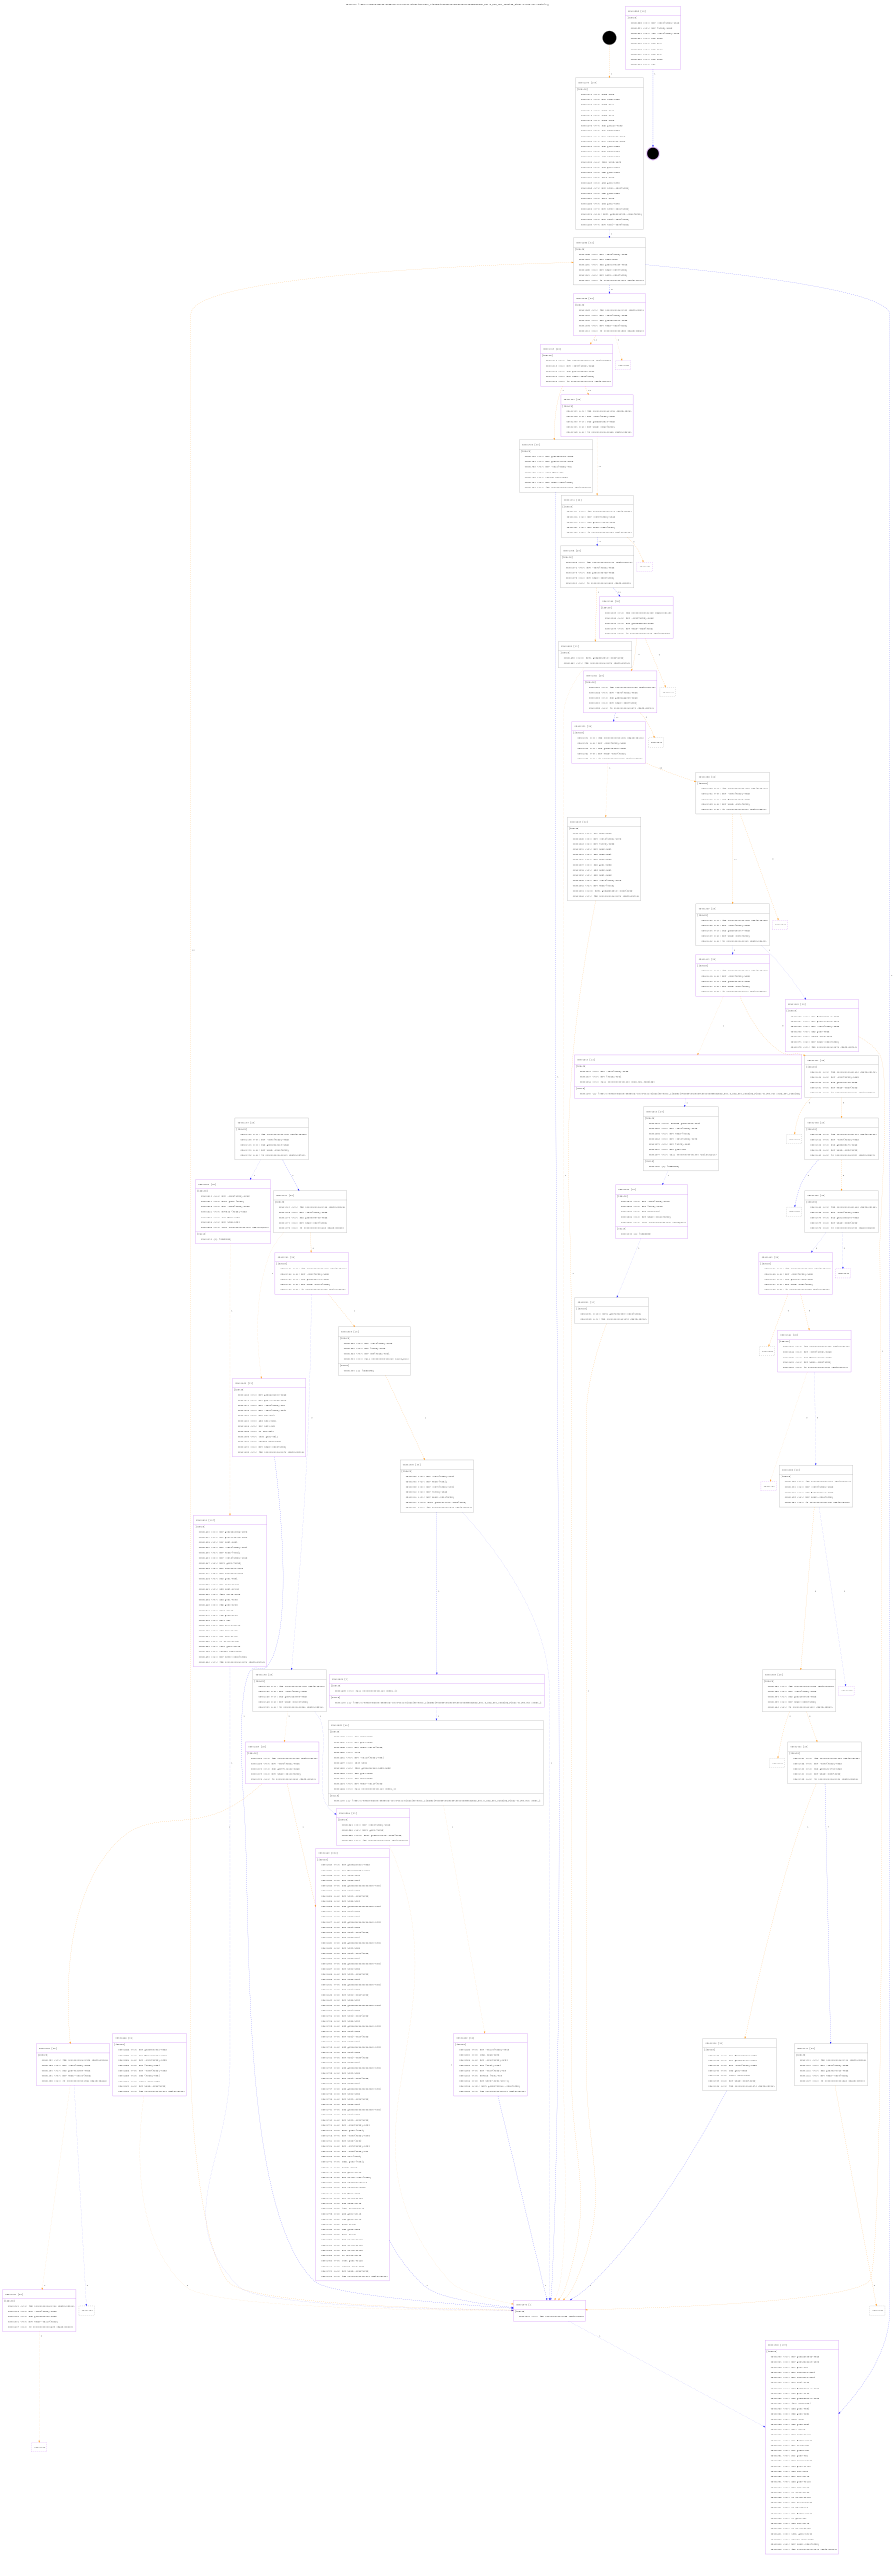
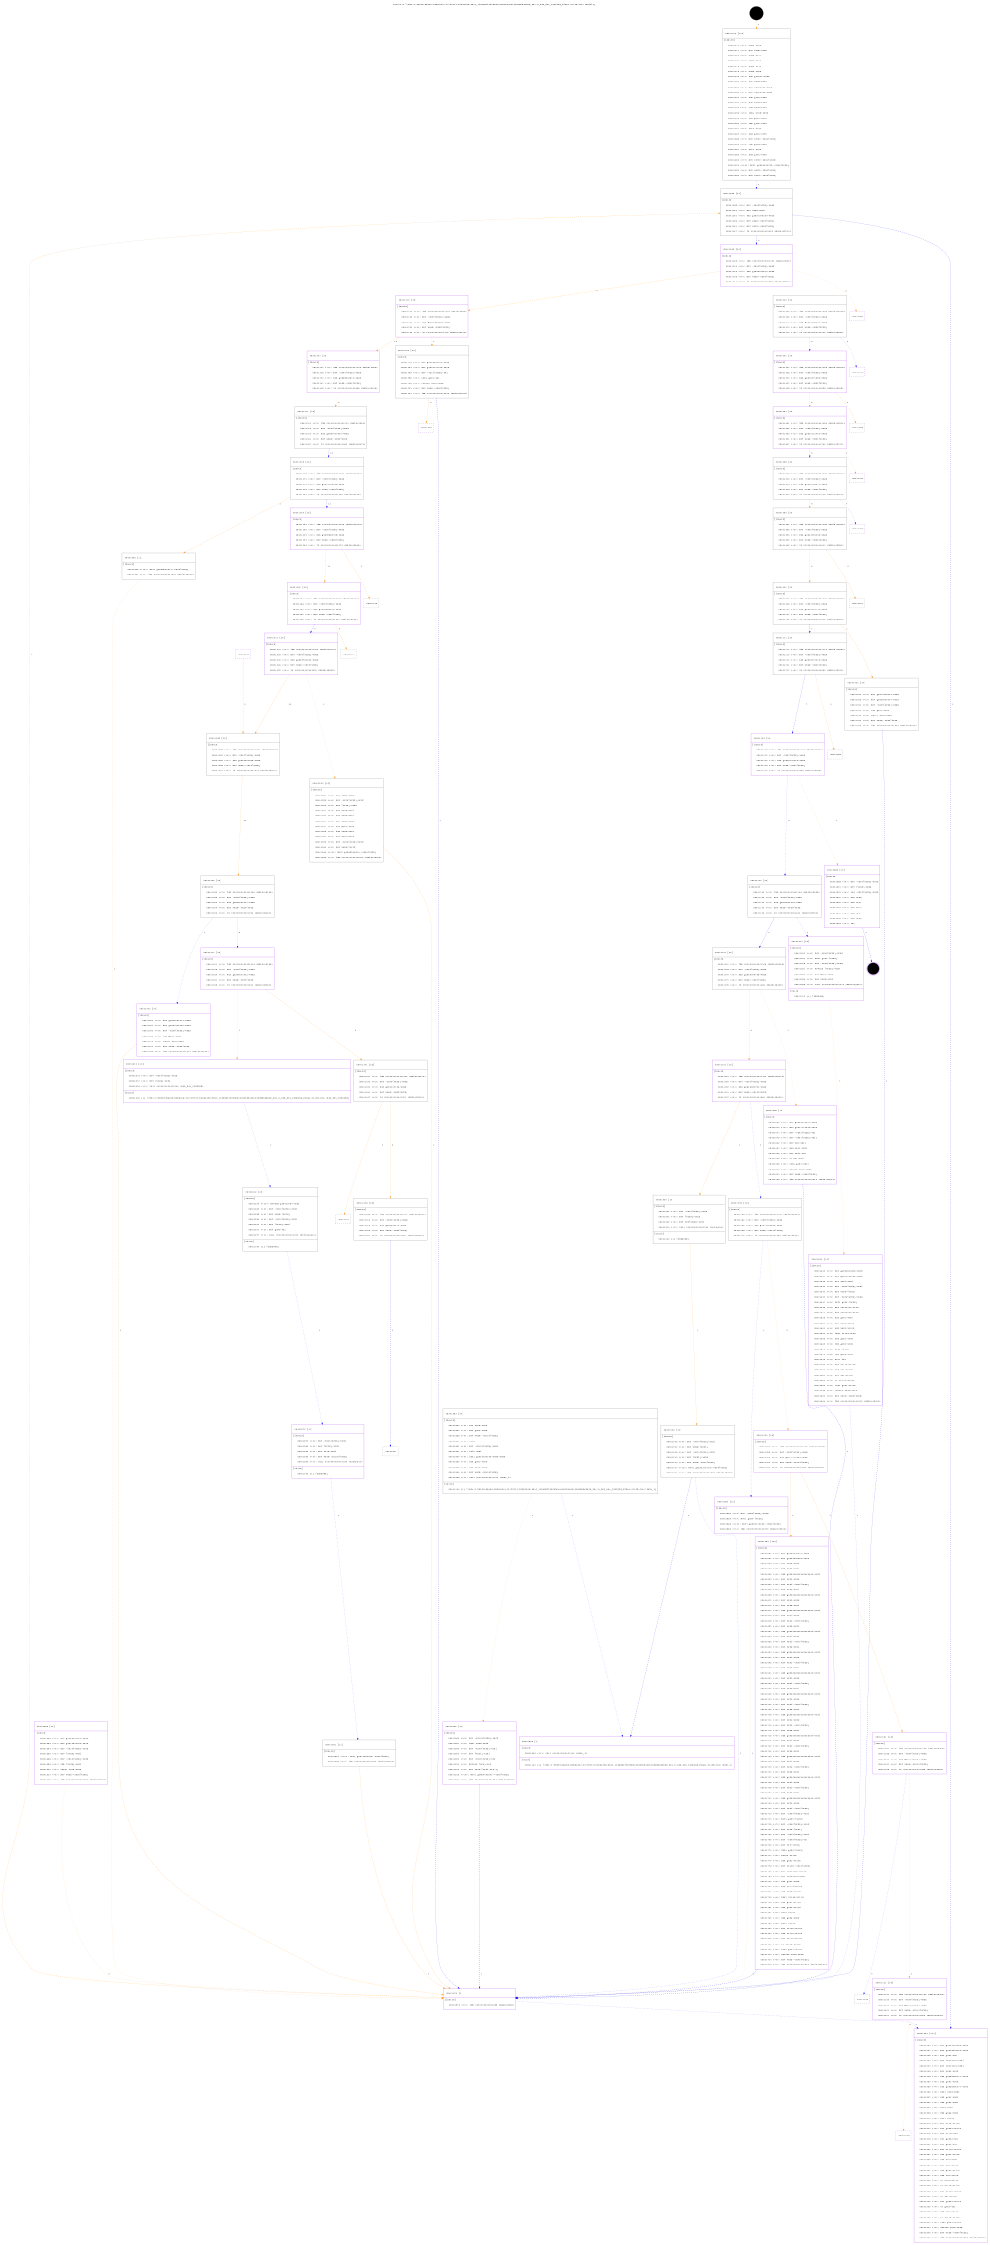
(637, 548) -> (428, 410)
none -> (788, 754)
(759, 866) -> (243, 695)
(842, 1174) -> none
(437, 1713) -> (592, 1614)
